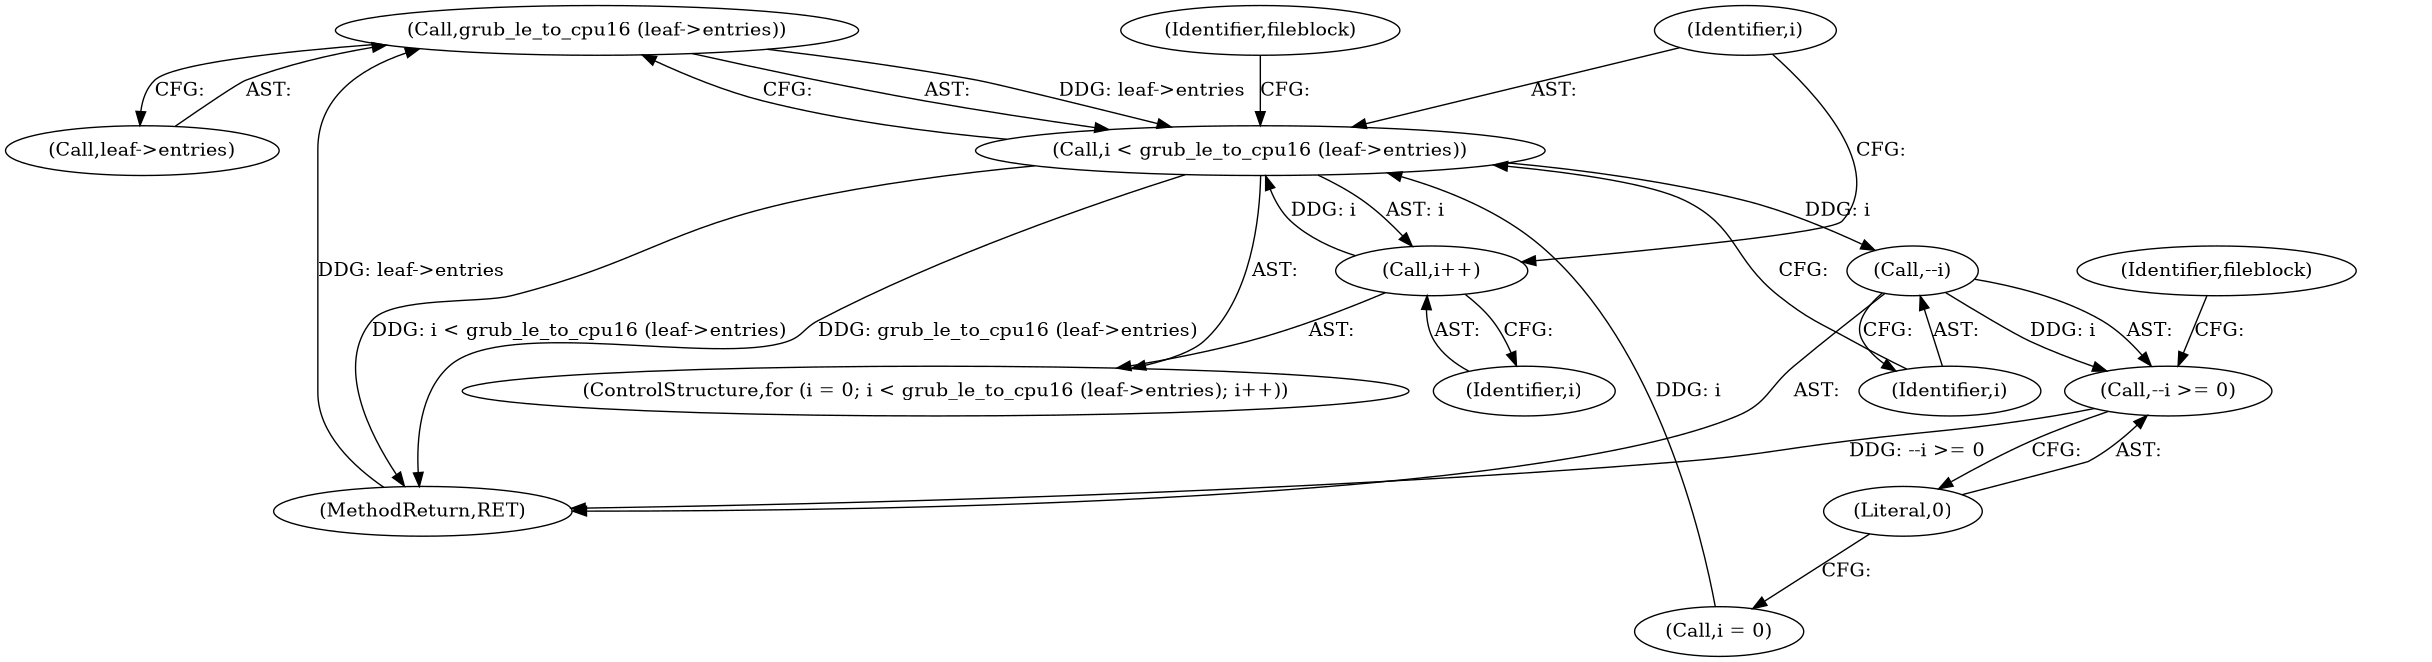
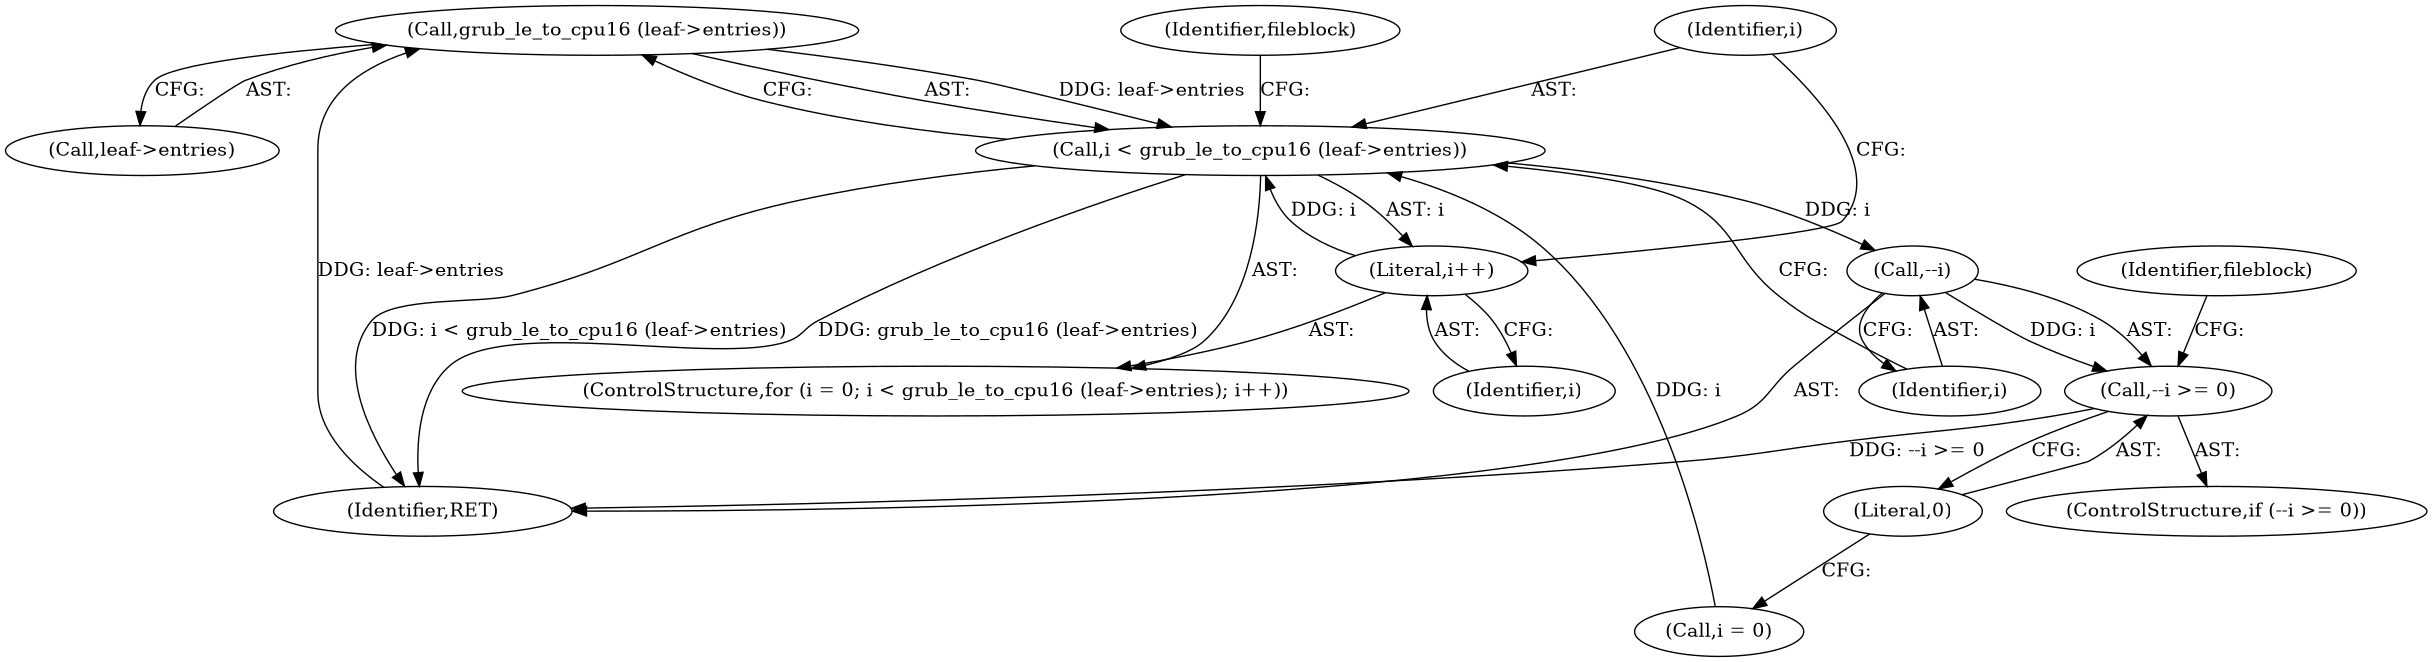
(1432, 271) -> (1432, 271)
(423, 511) -> (423, 511)
none -> (2217, 511)
